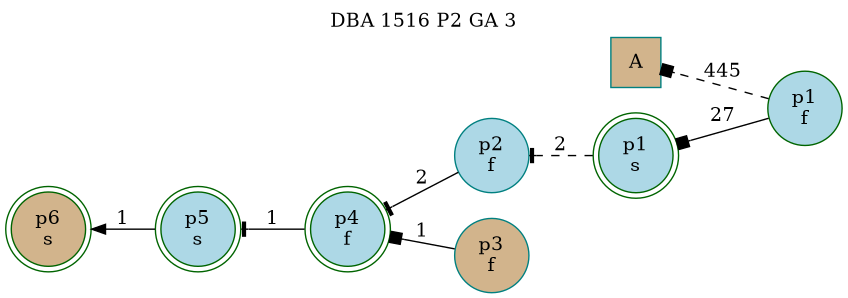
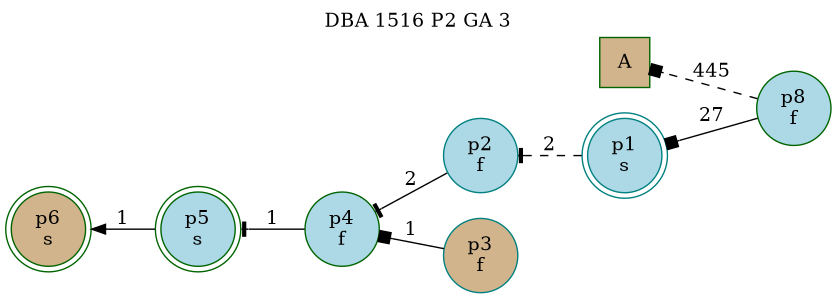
(636, 62) -> (625, 62)
(805, 108) -> (794, 108)
(636, 156) -> (625, 156)
(348, 229) -> (342, 229)
